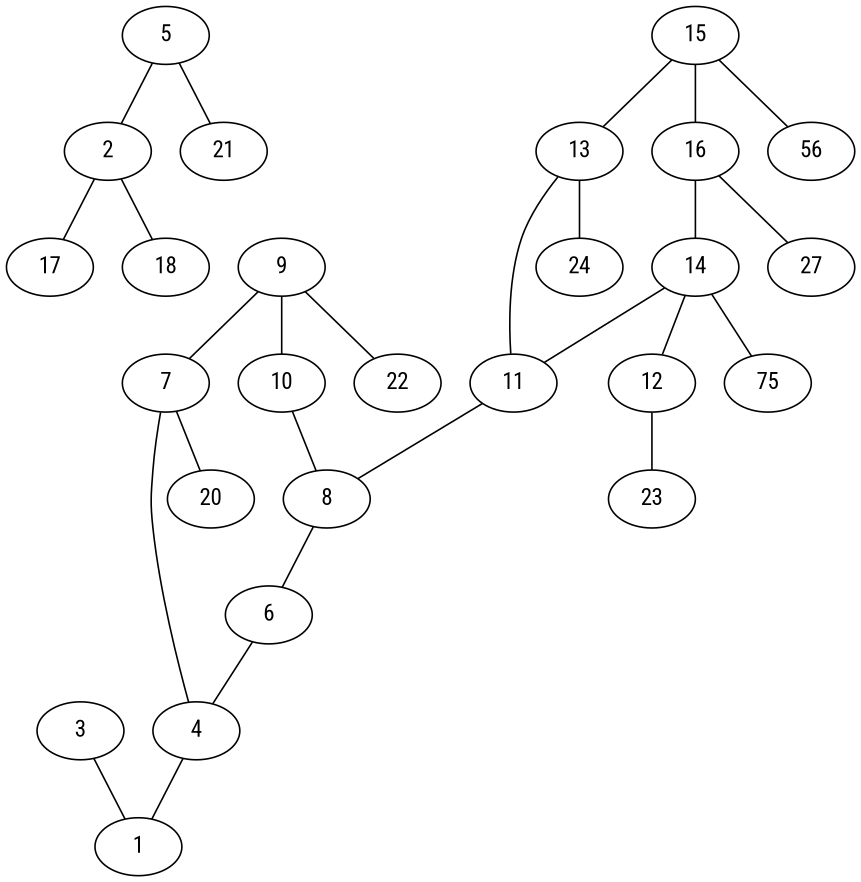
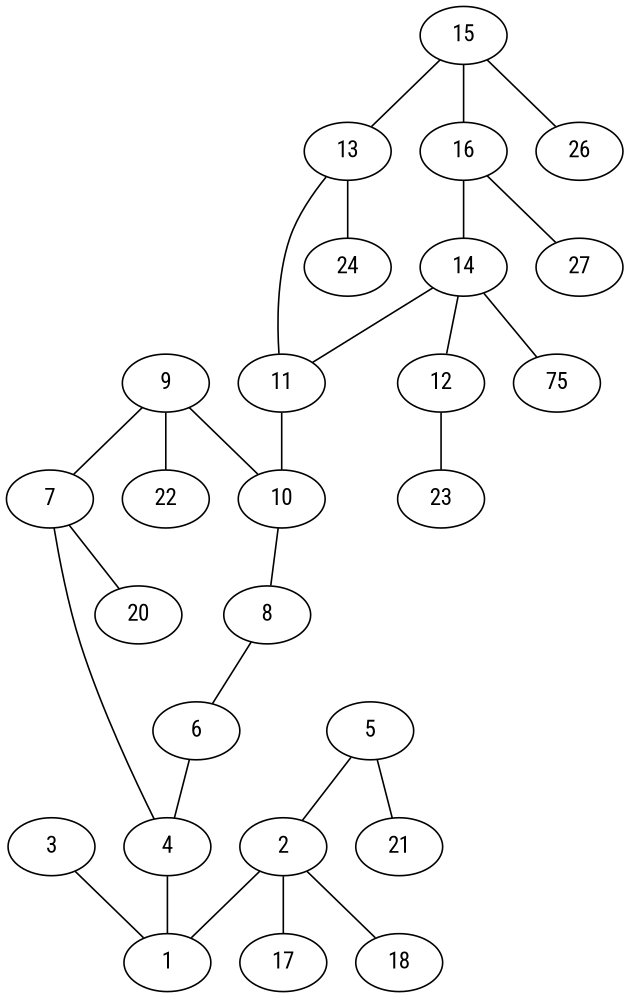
(811, 151) -> (580, 151)
(420, 441) -> (282, 441)
none -> (226, 904)
